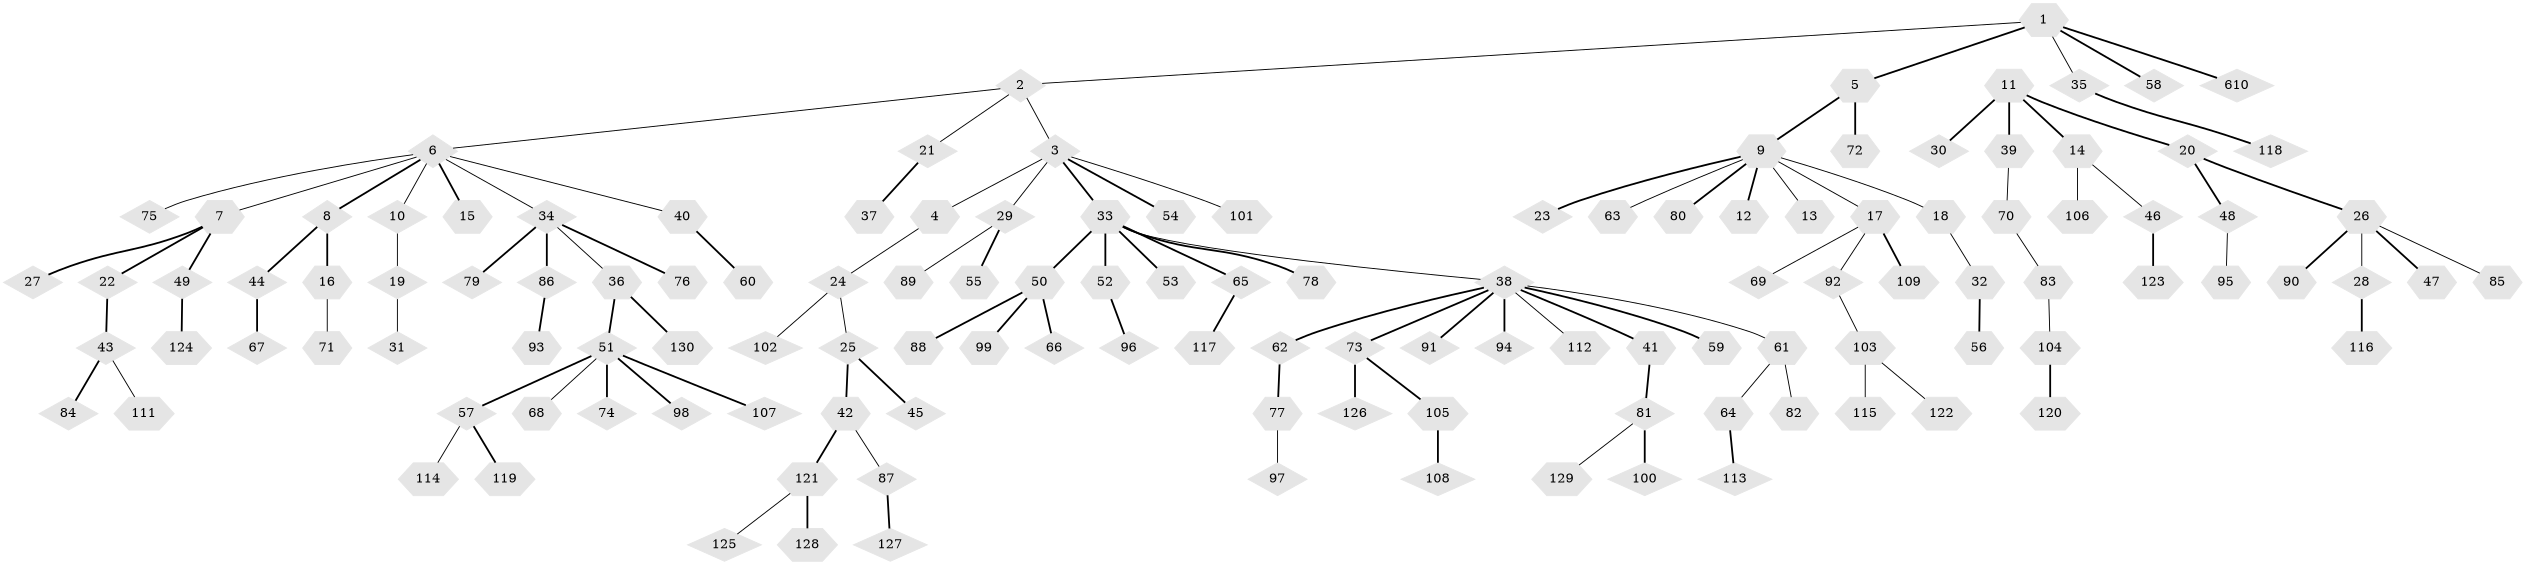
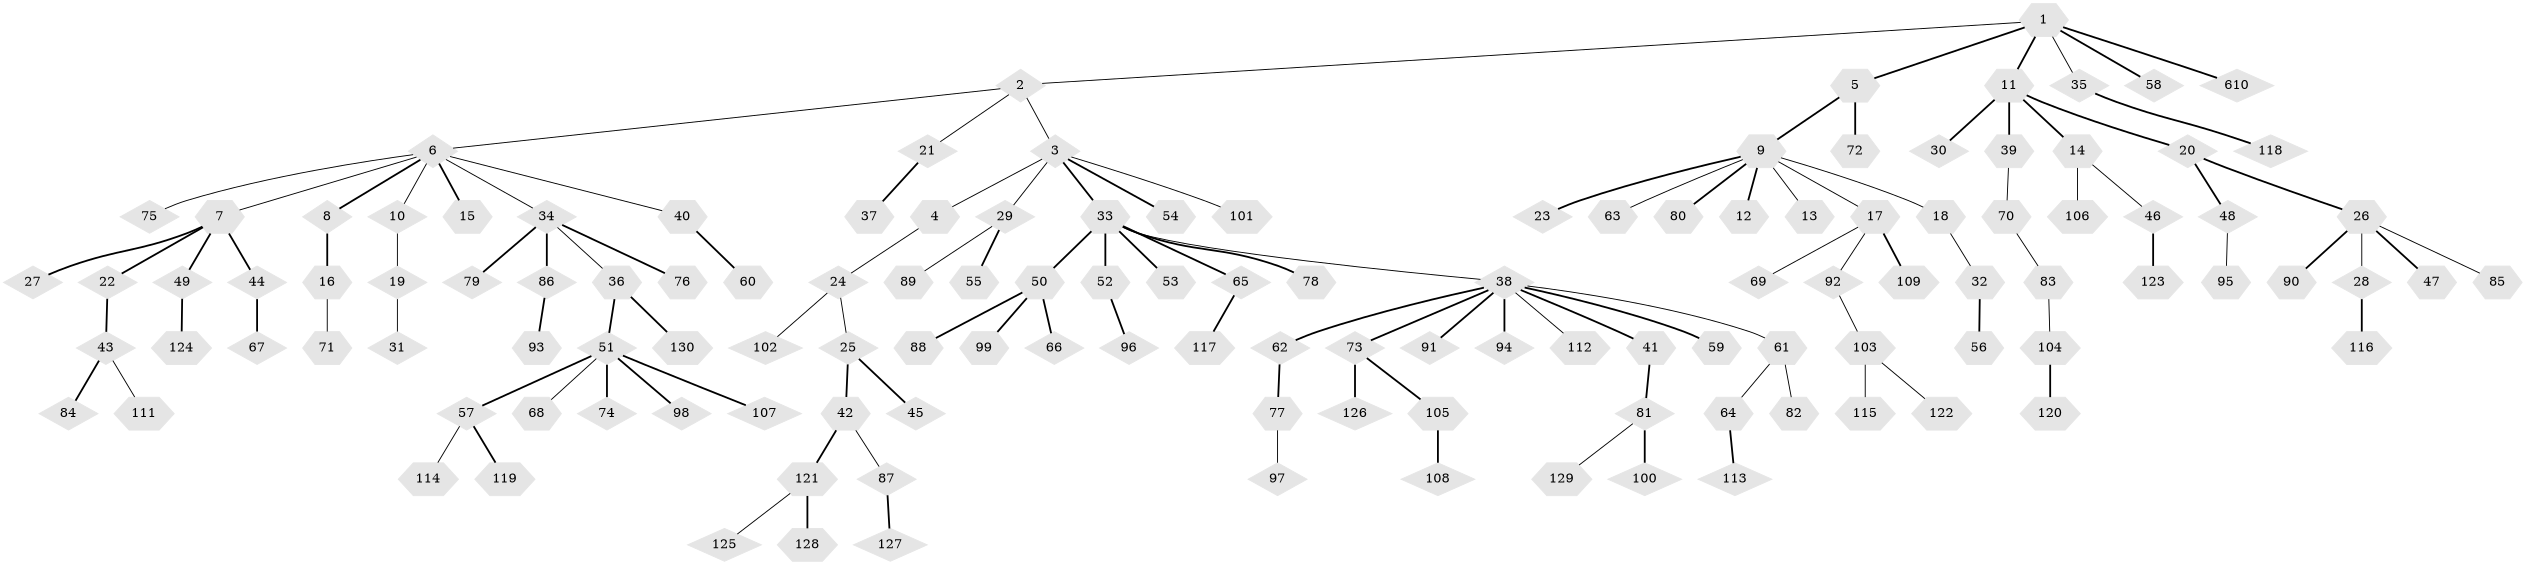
none -> (2026, 53)
(293, 249) -> (240, 252)
